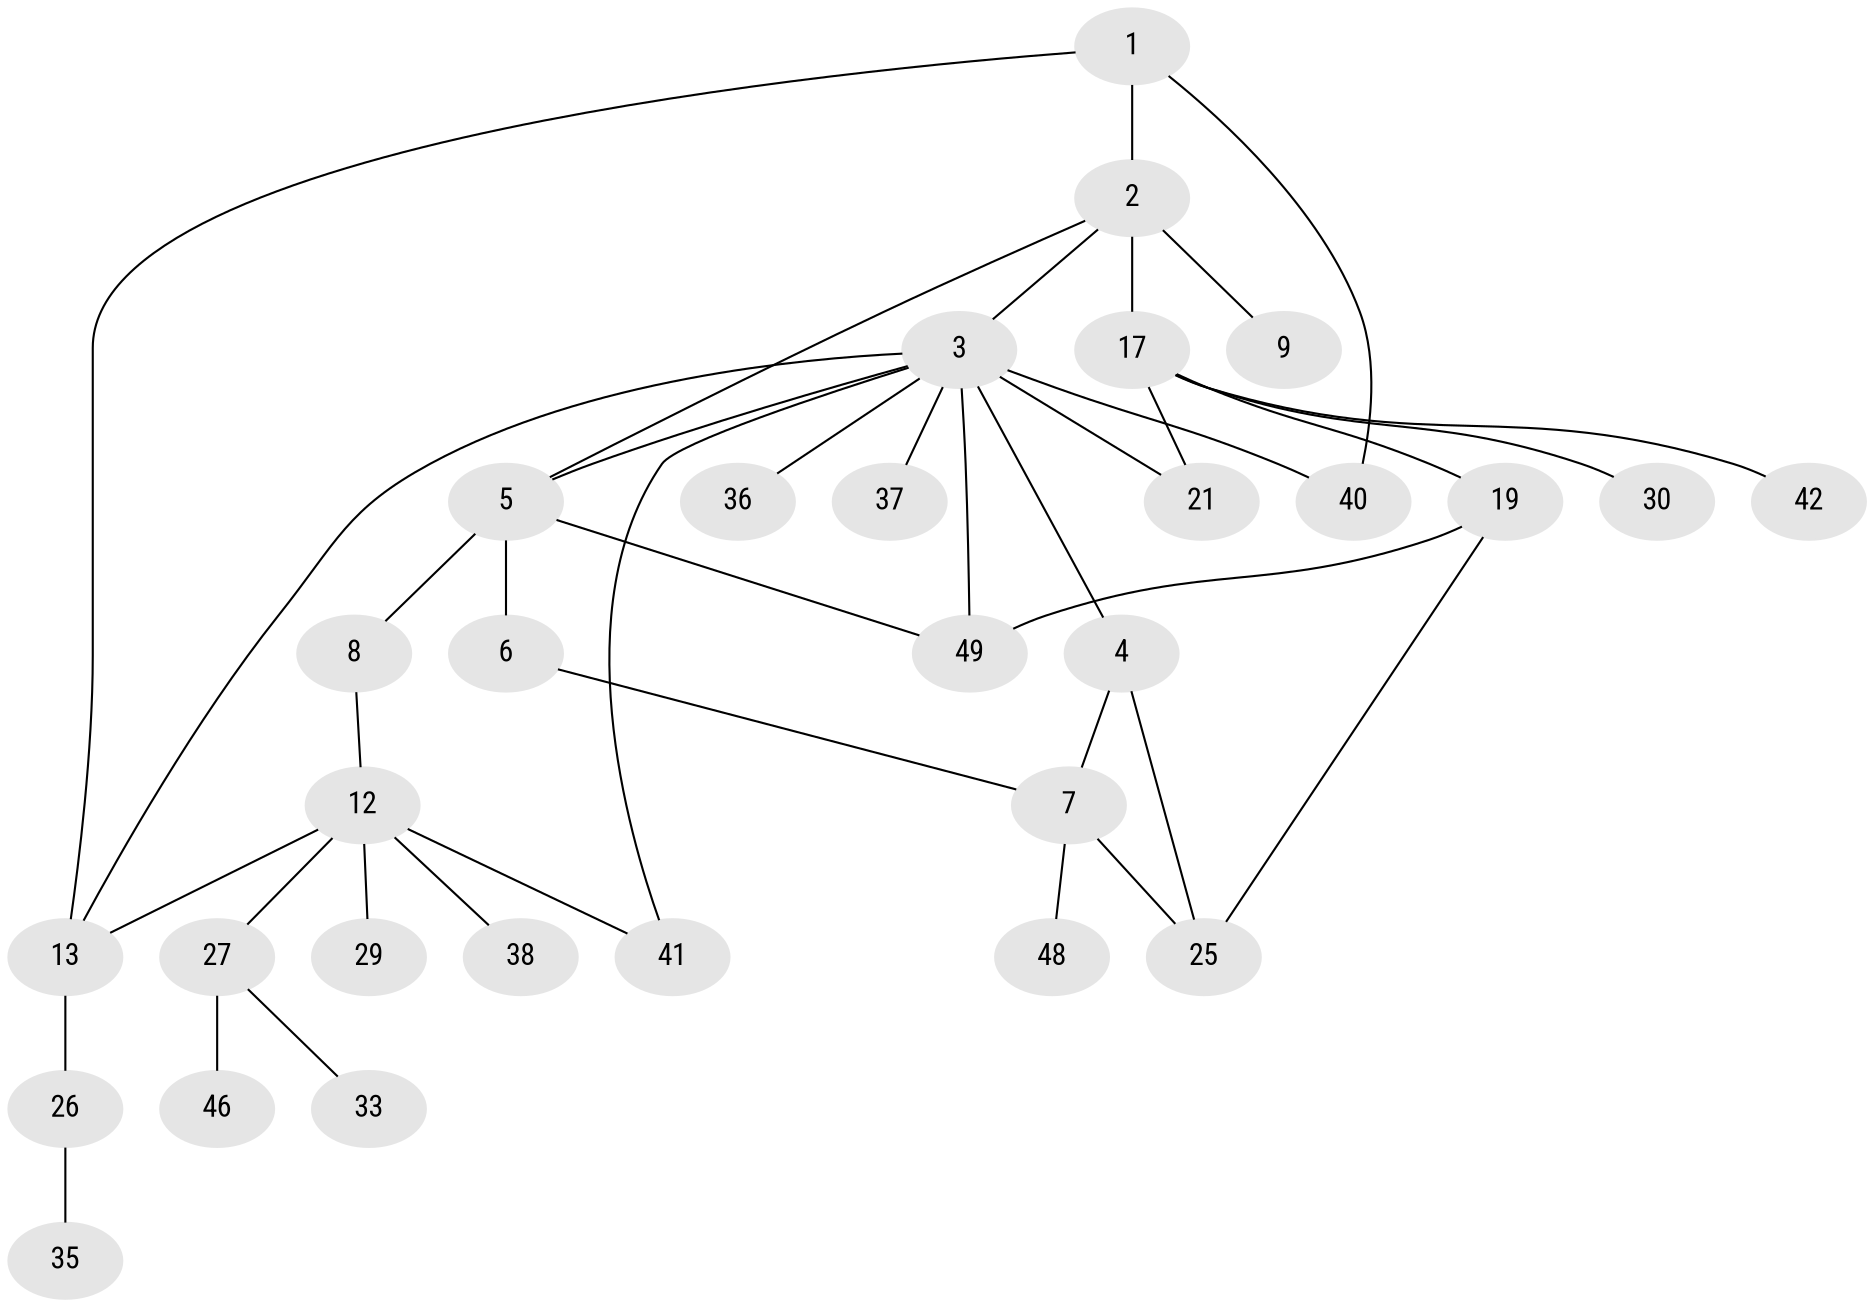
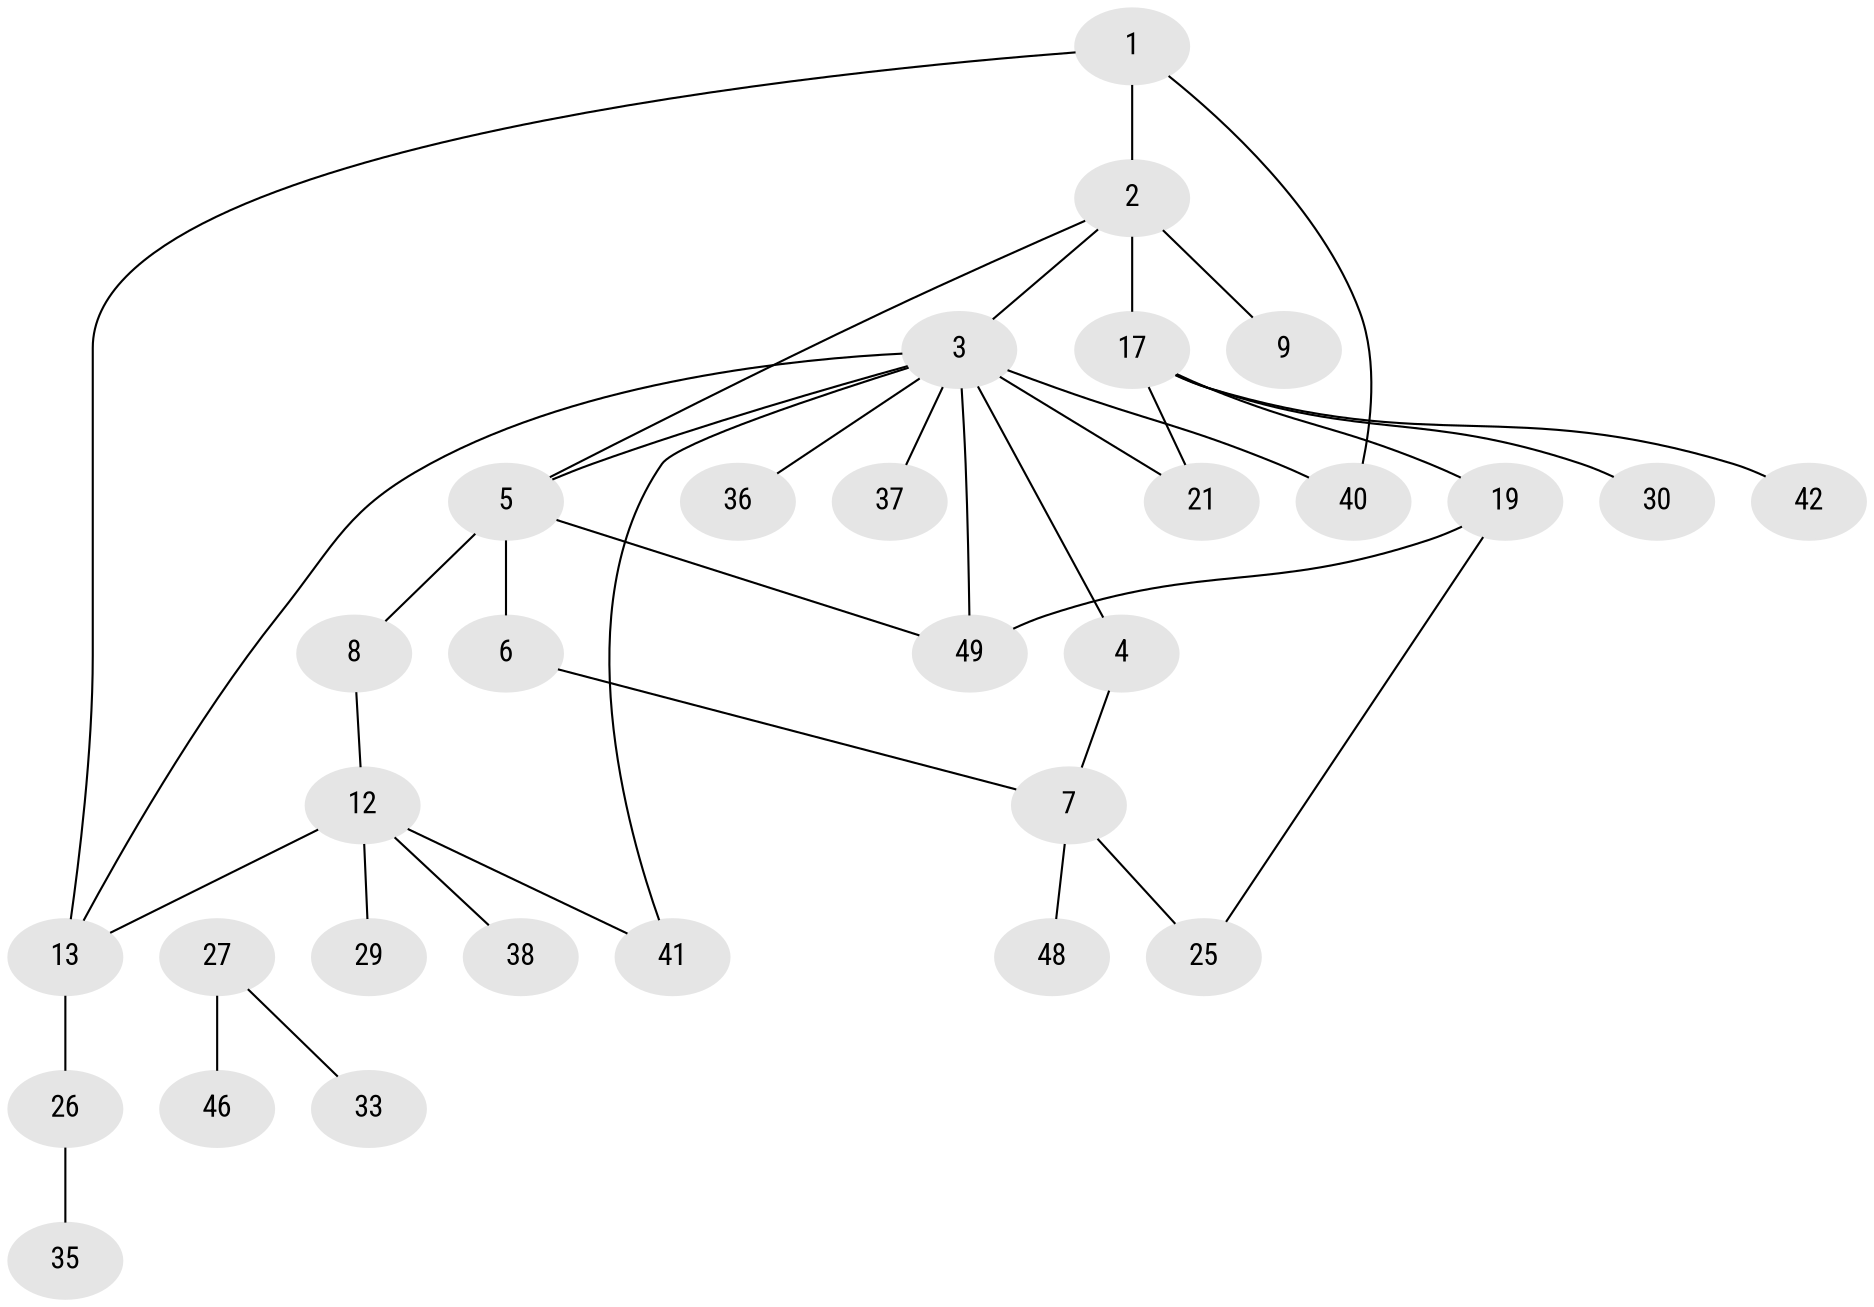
(1163, 805) -> none
(290, 881) -> none
